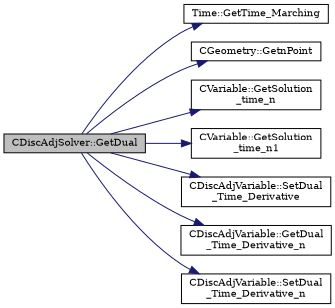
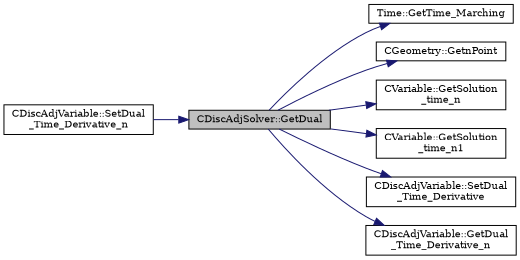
(129, 217) -> (166, 120)
